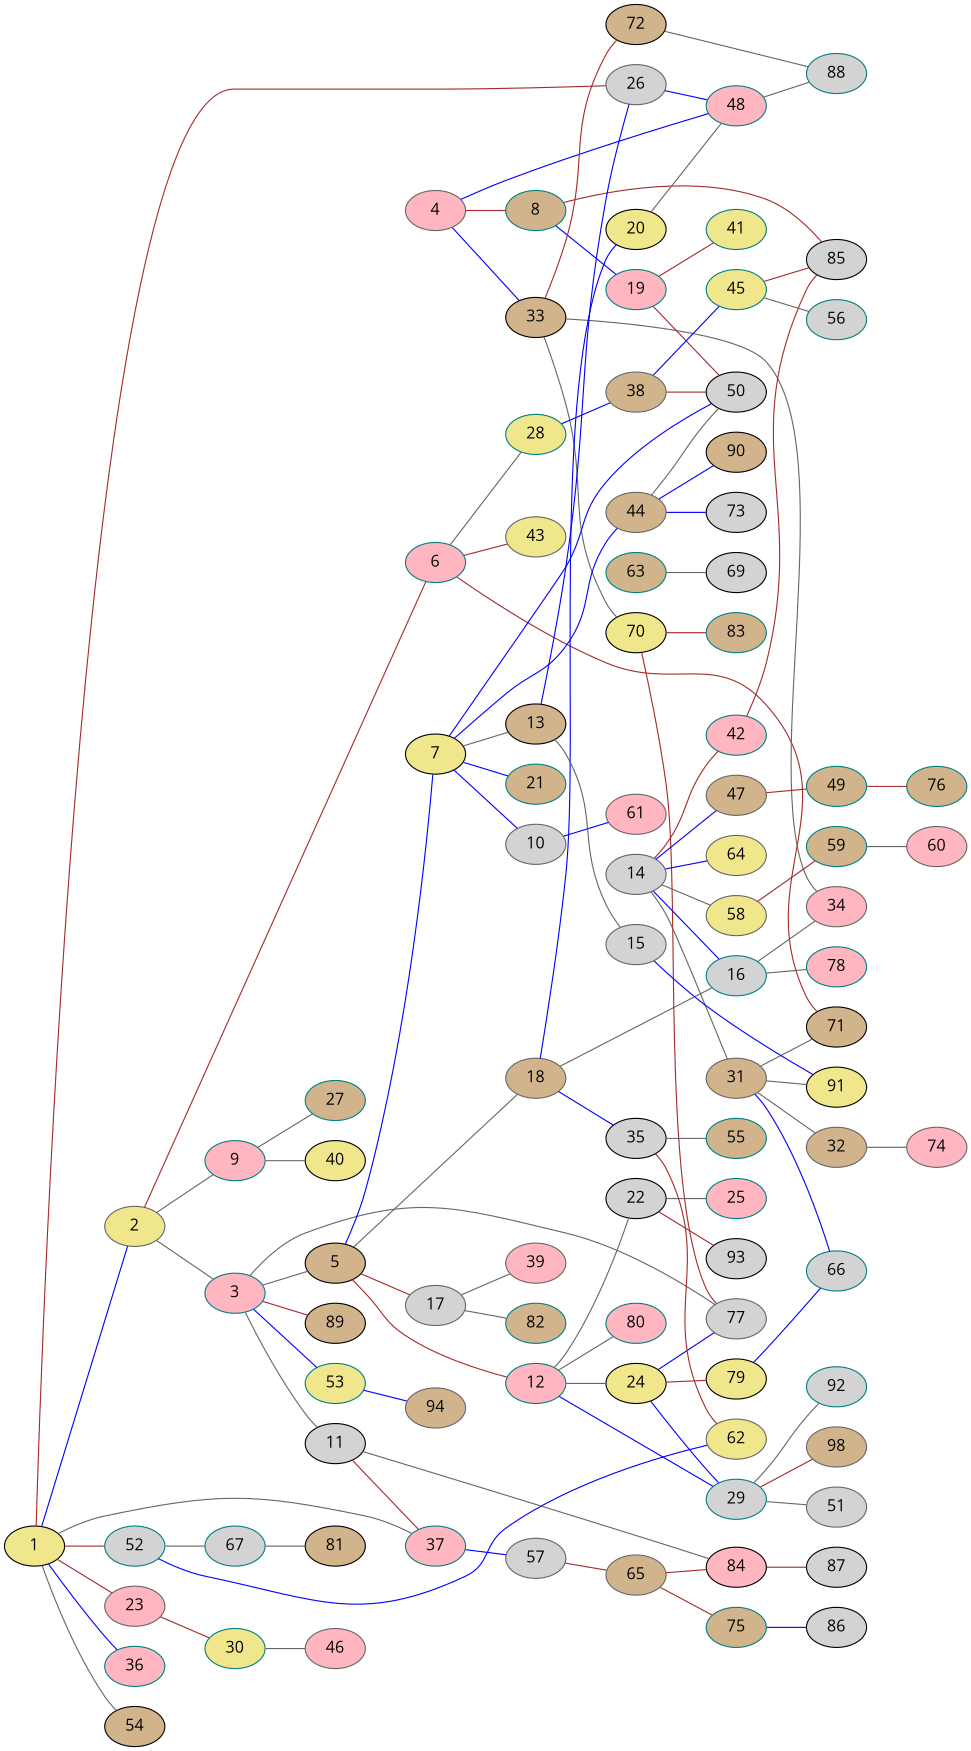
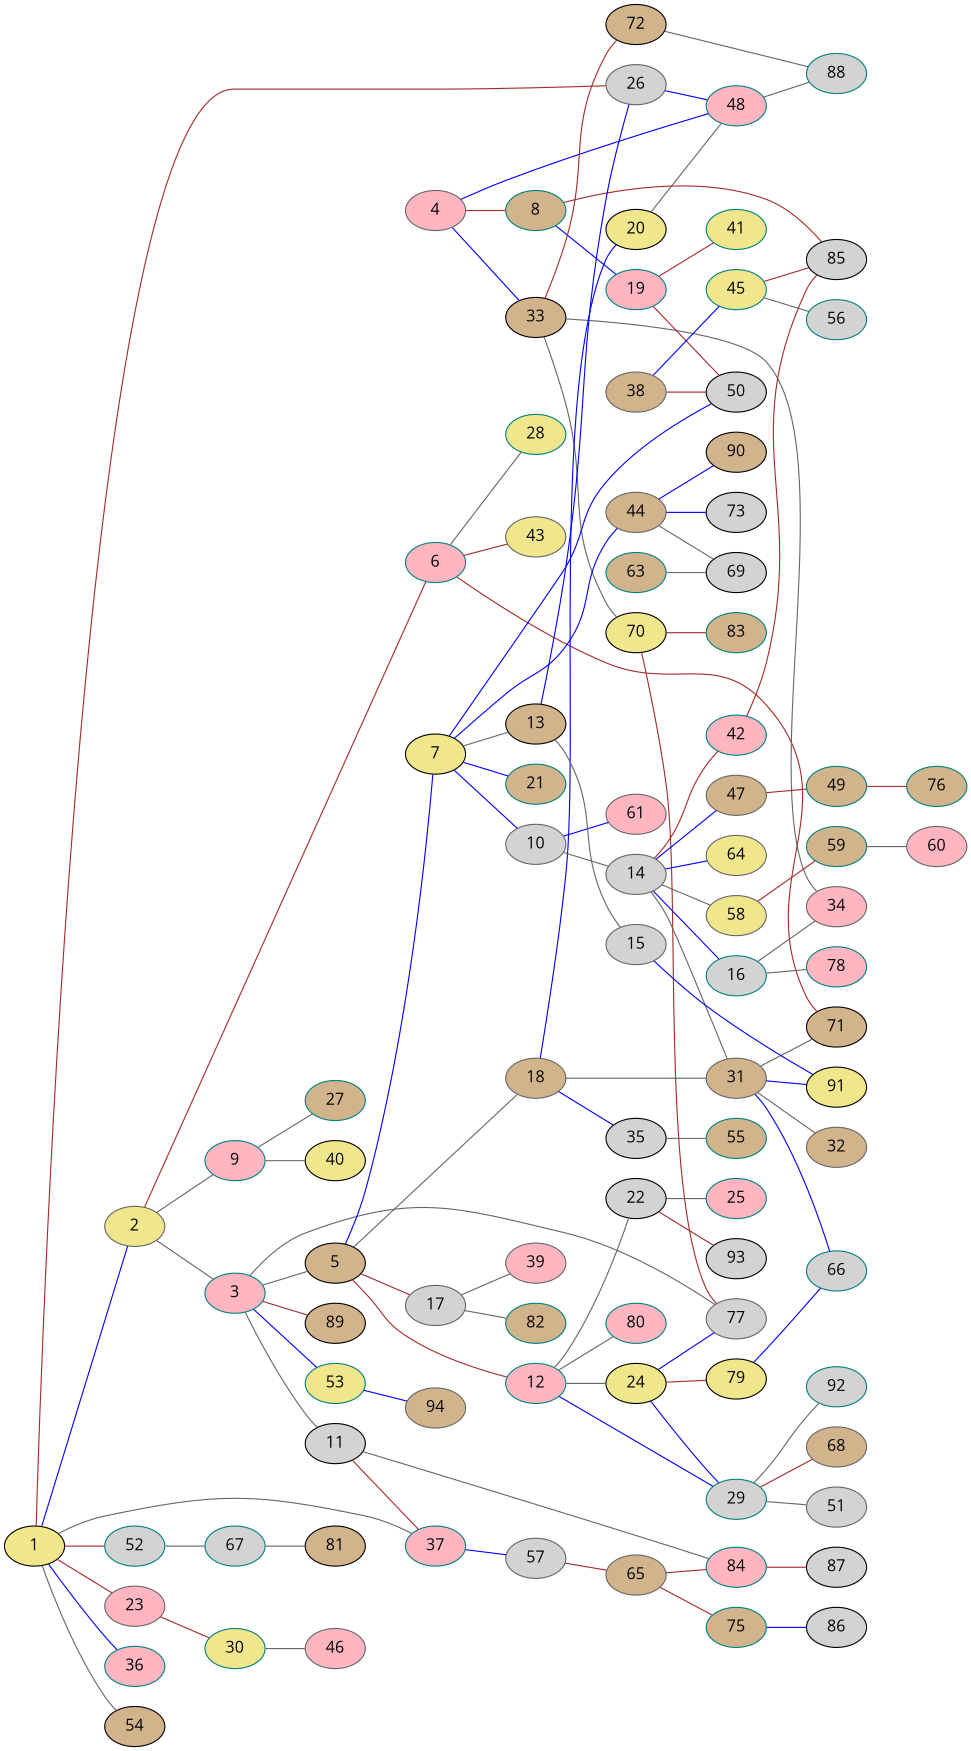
(590, 412) -> none
(684, 451) -> (686, 542)
none -> (584, 859)
(636, 1027) -> (636, 1078)
(786, 1083) -> (786, 1083)
(937, 1147) -> none
(736, 1439) -> none
(837, 1447) -> (837, 1447)
(736, 1567) -> (736, 1567)
